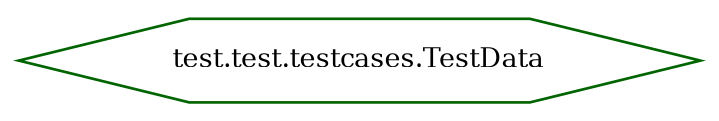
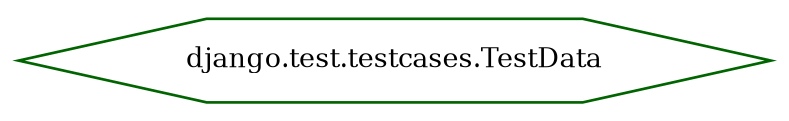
(359, 61) -> (395, 61)
